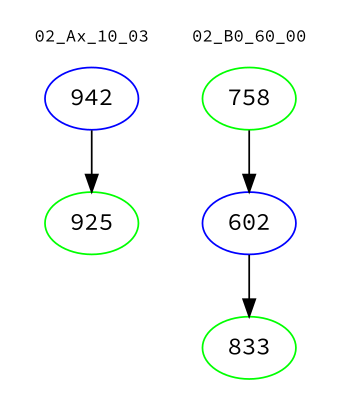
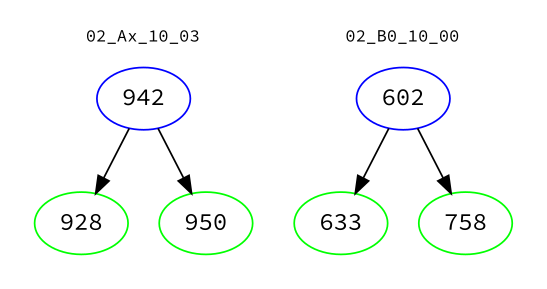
(250, 37) -> (403, 37)
(249, 152) -> (430, 153)
(92, 223) -> (81, 223)
none -> (206, 223)
(249, 348) -> (341, 223)
